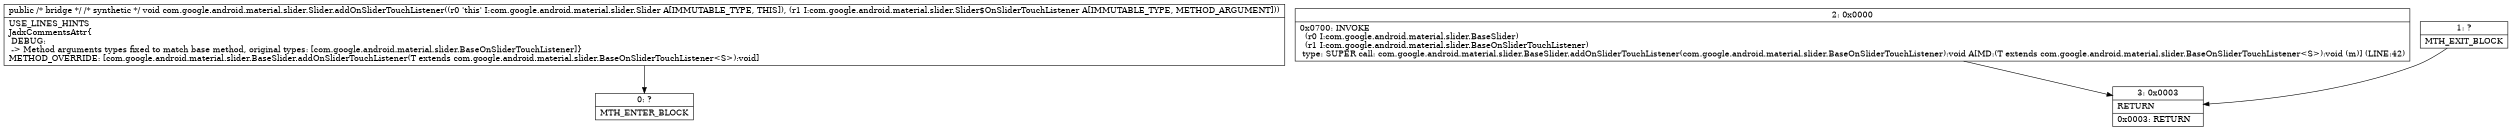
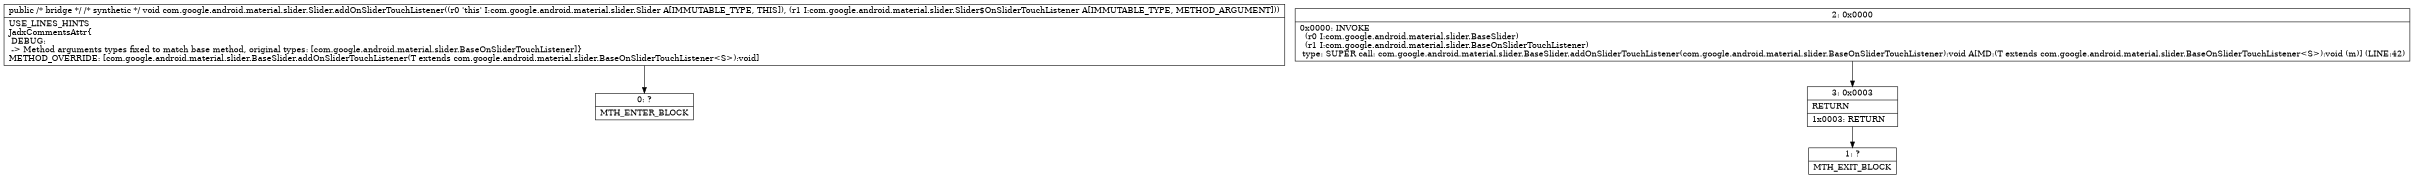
(1338, 28) -> (1338, 28)
(2331, 88) -> (1853, 134)
(2158, 120) -> (1853, 120)
